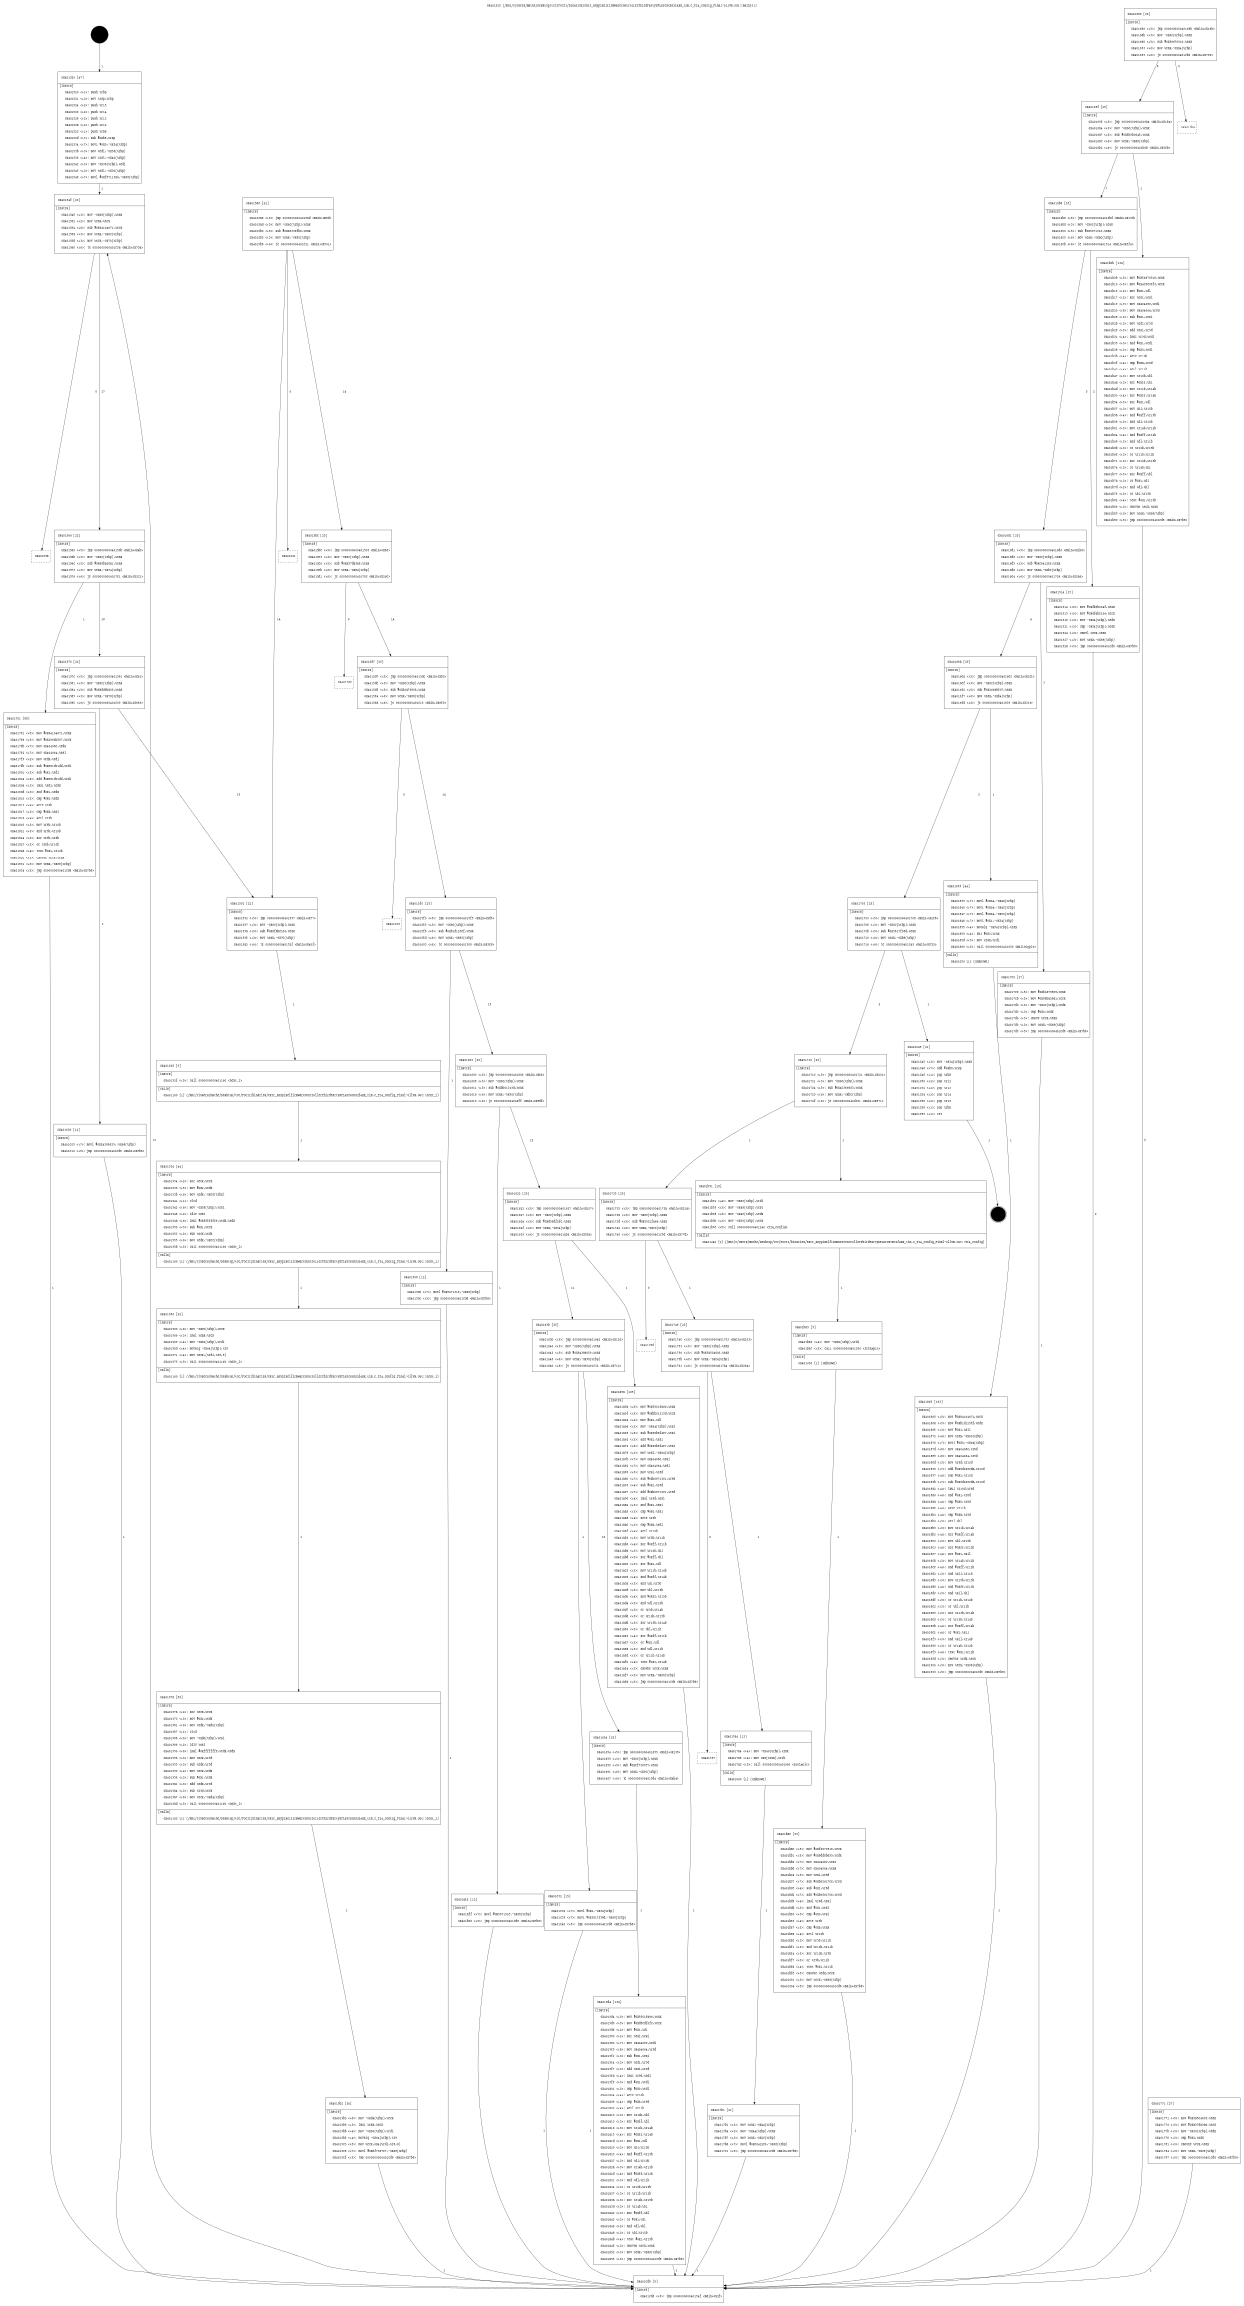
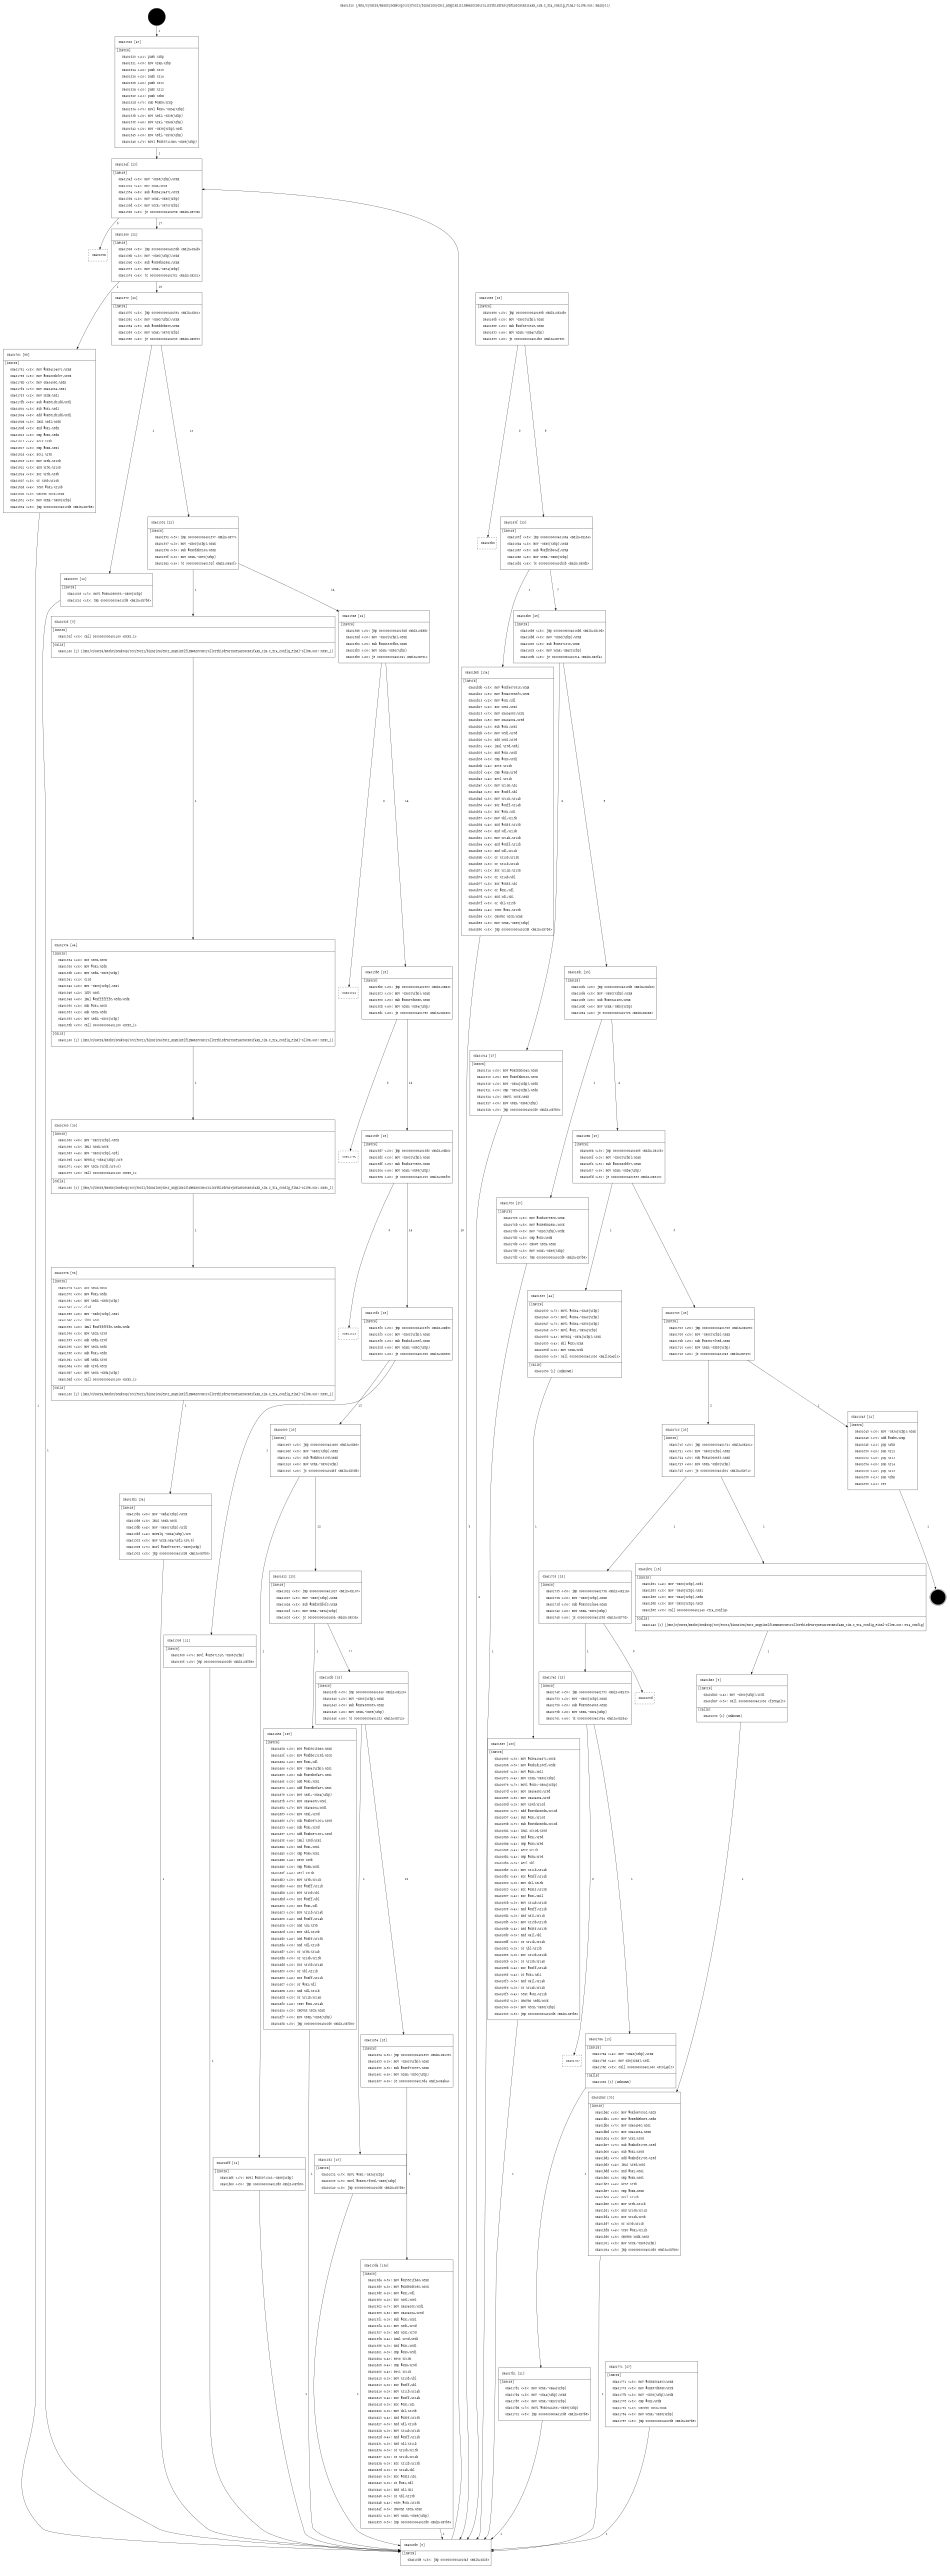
(275, 573) -> (288, 586)
